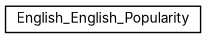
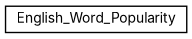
(103, 19) -> (96, 19)
